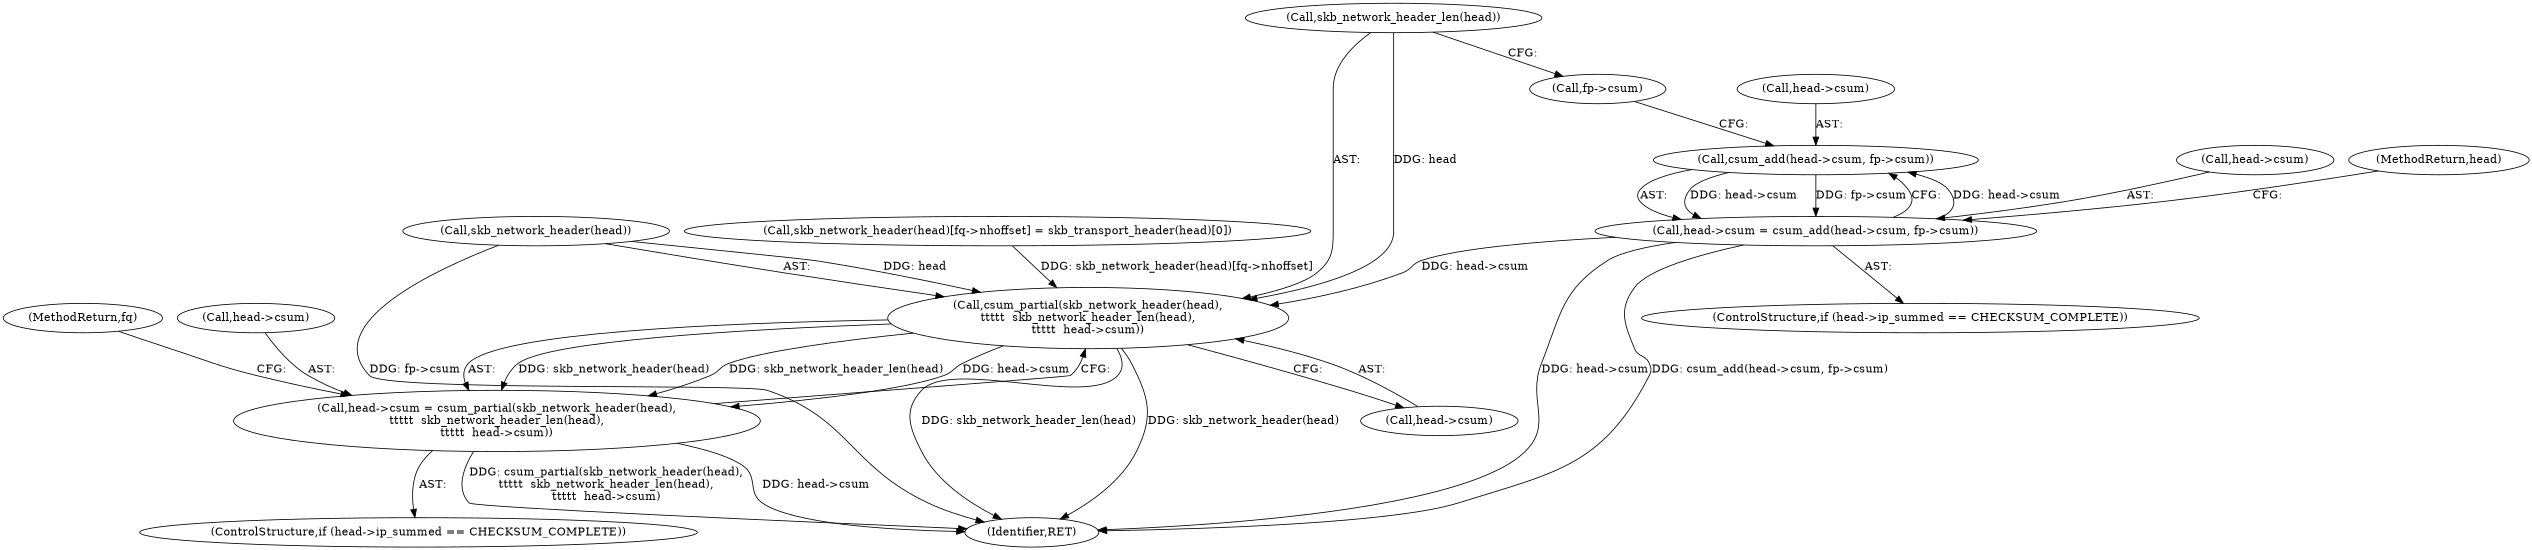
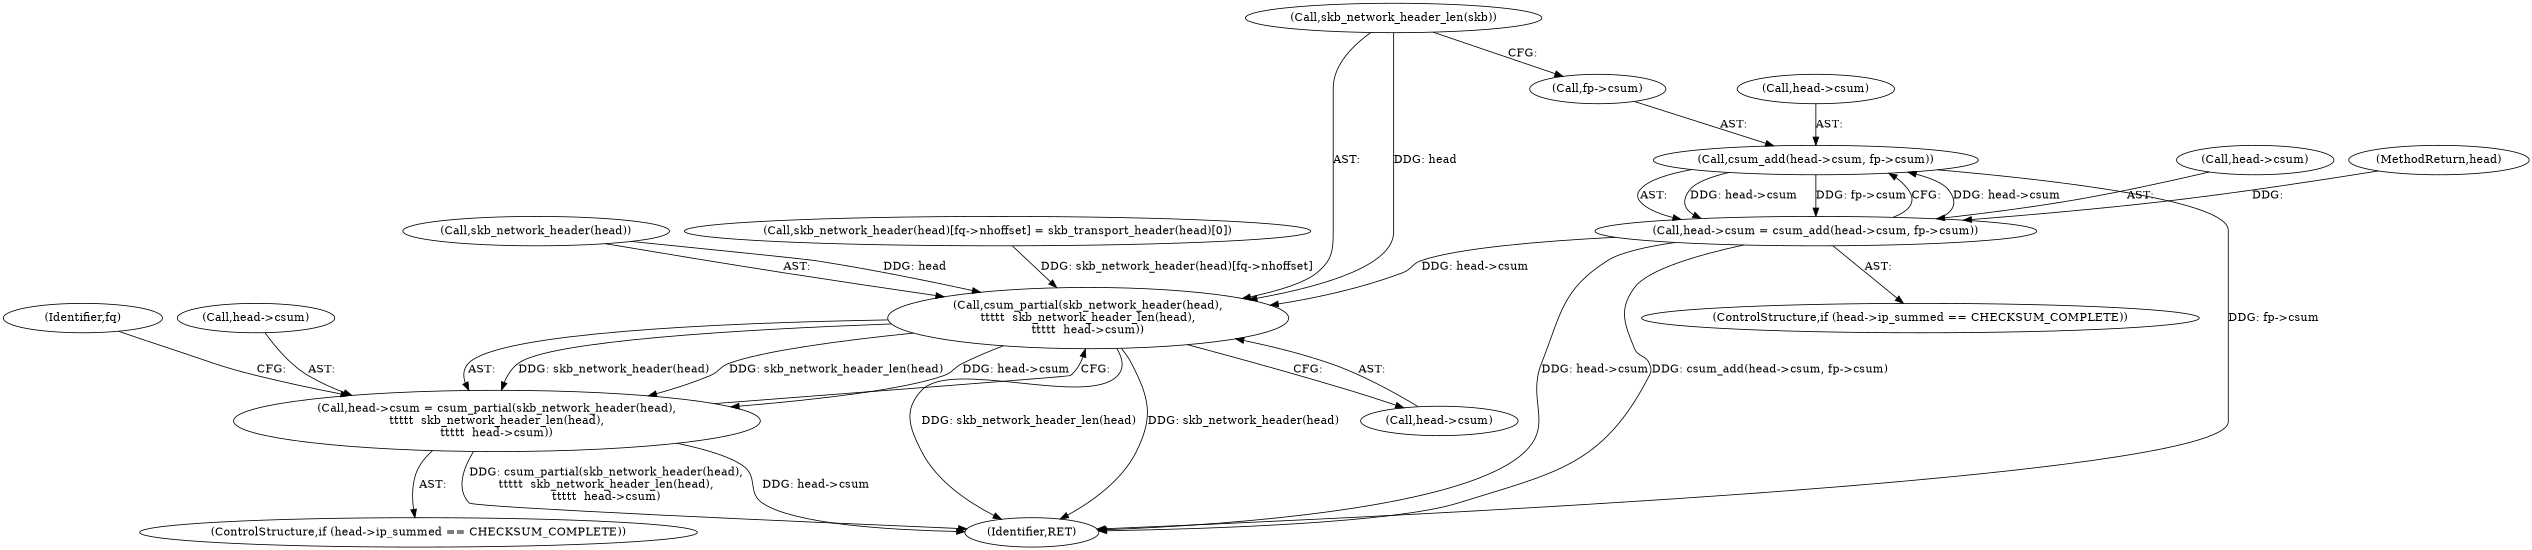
(1394, 18) -> (1394, 18)
(1736, 125) -> (1736, 125)
(2270, 196) -> (2270, 196)
(83, 318) -> (83, 318)
(587, 386) -> (1917, 480)
